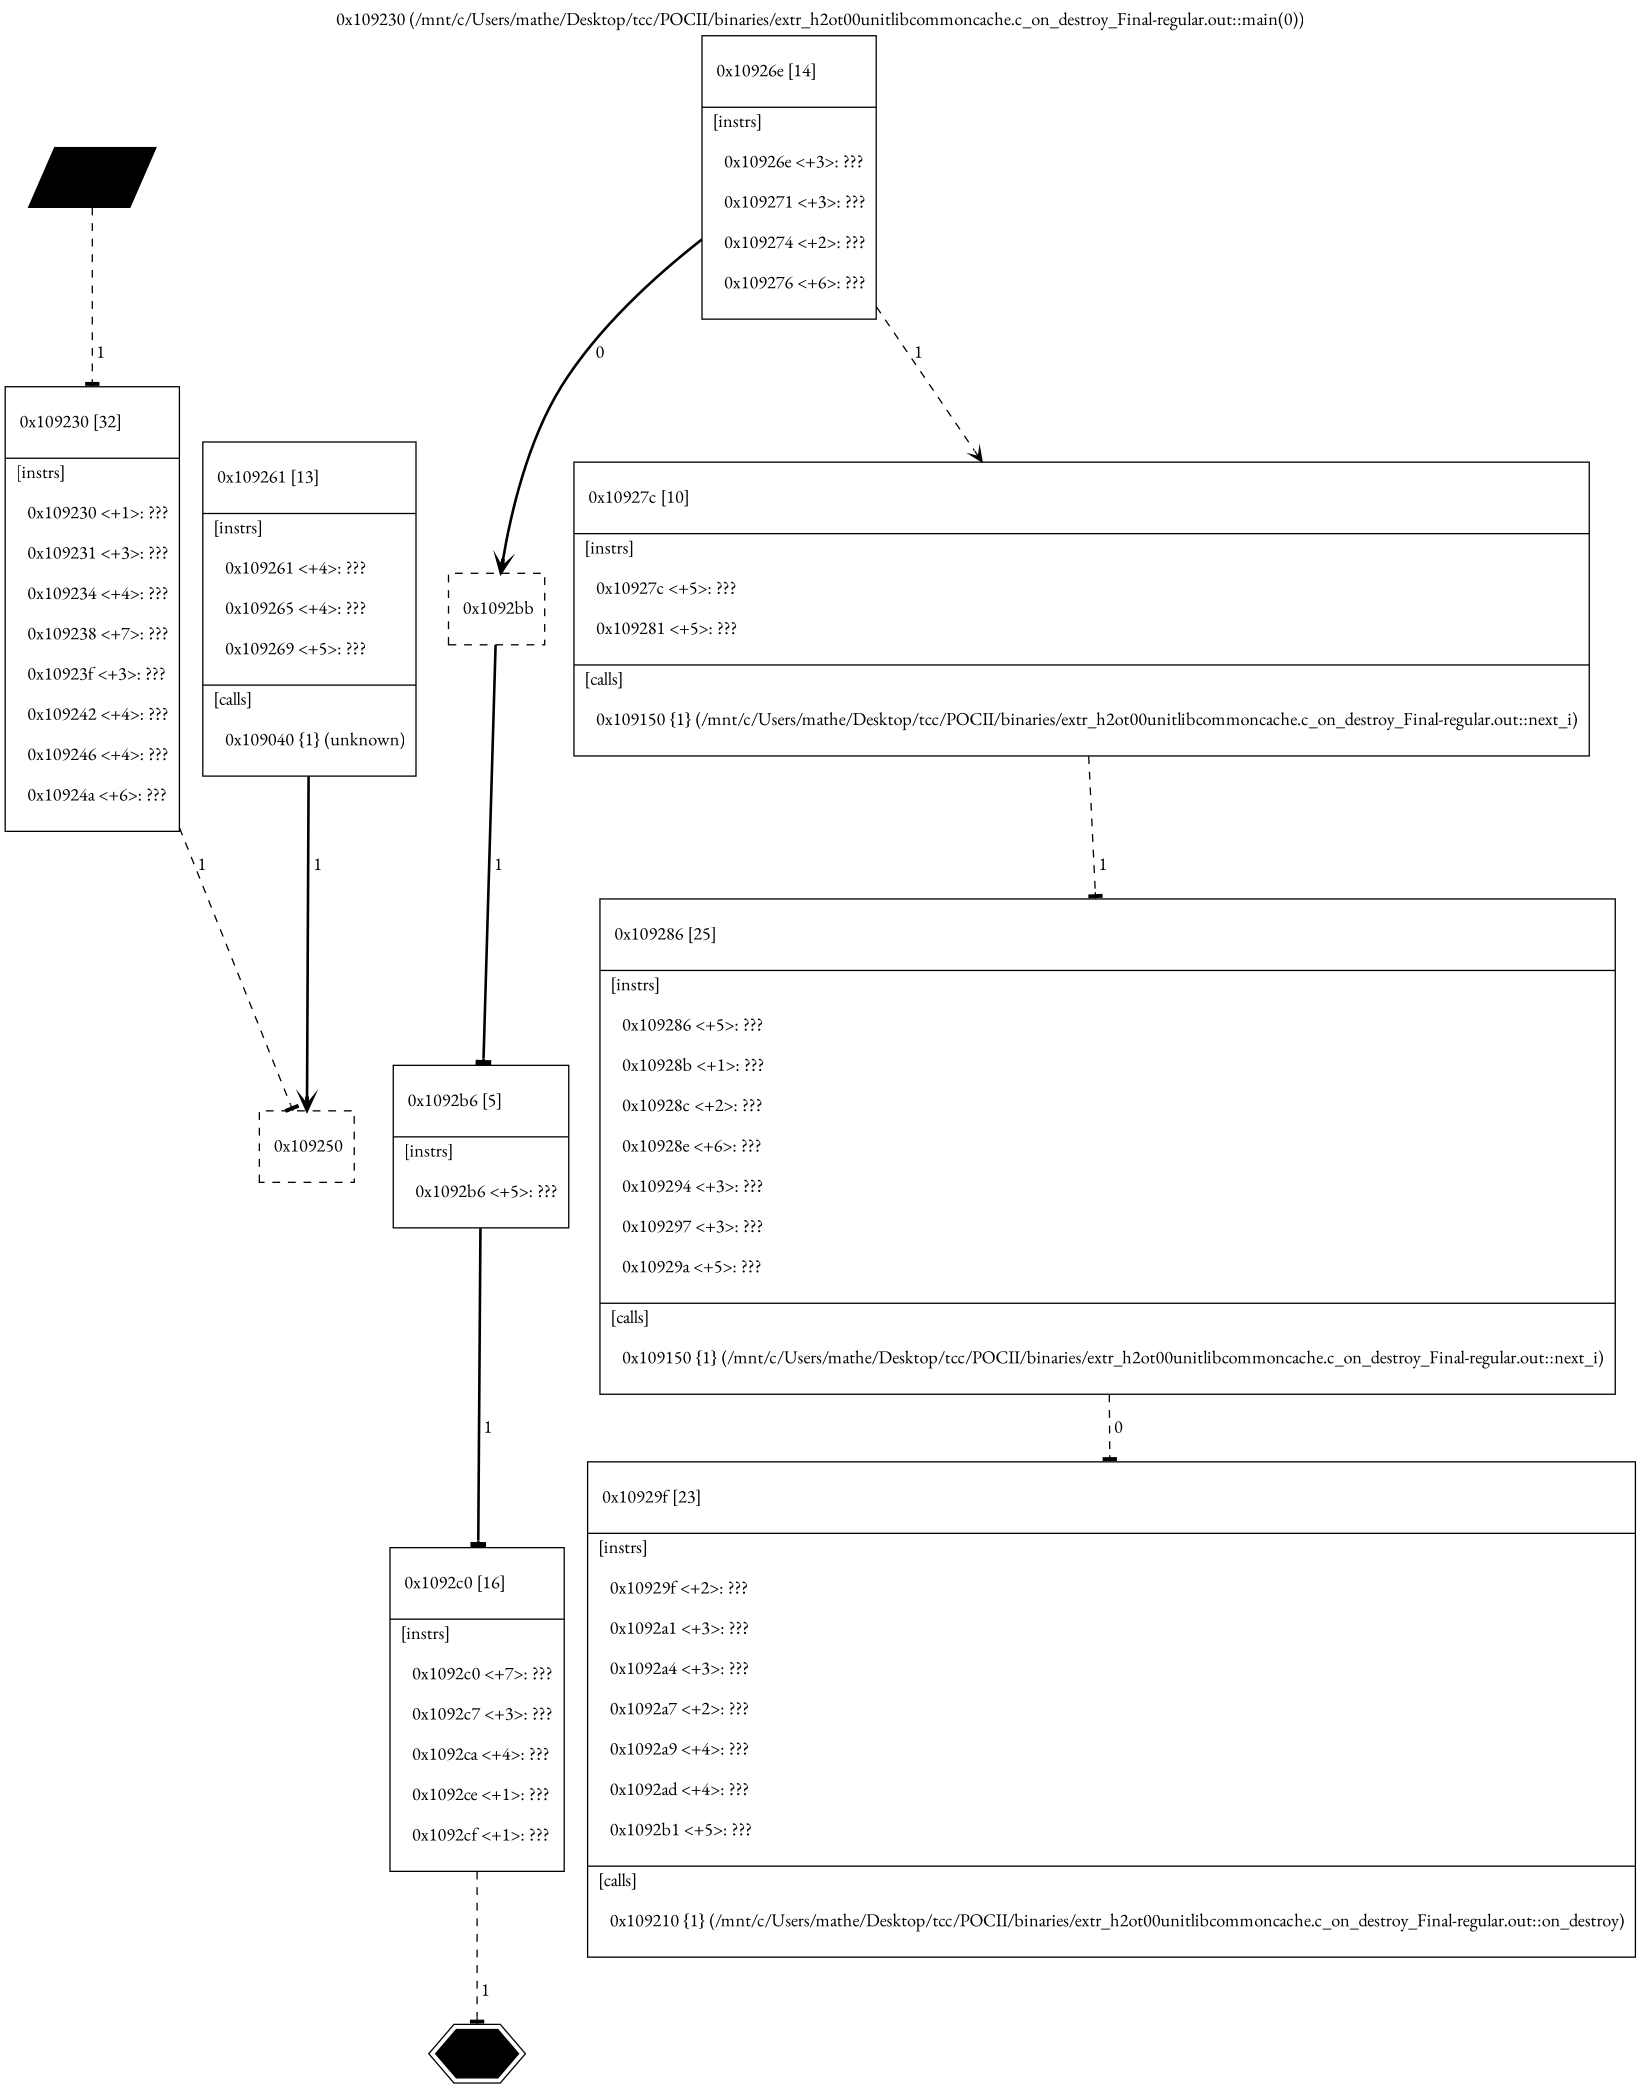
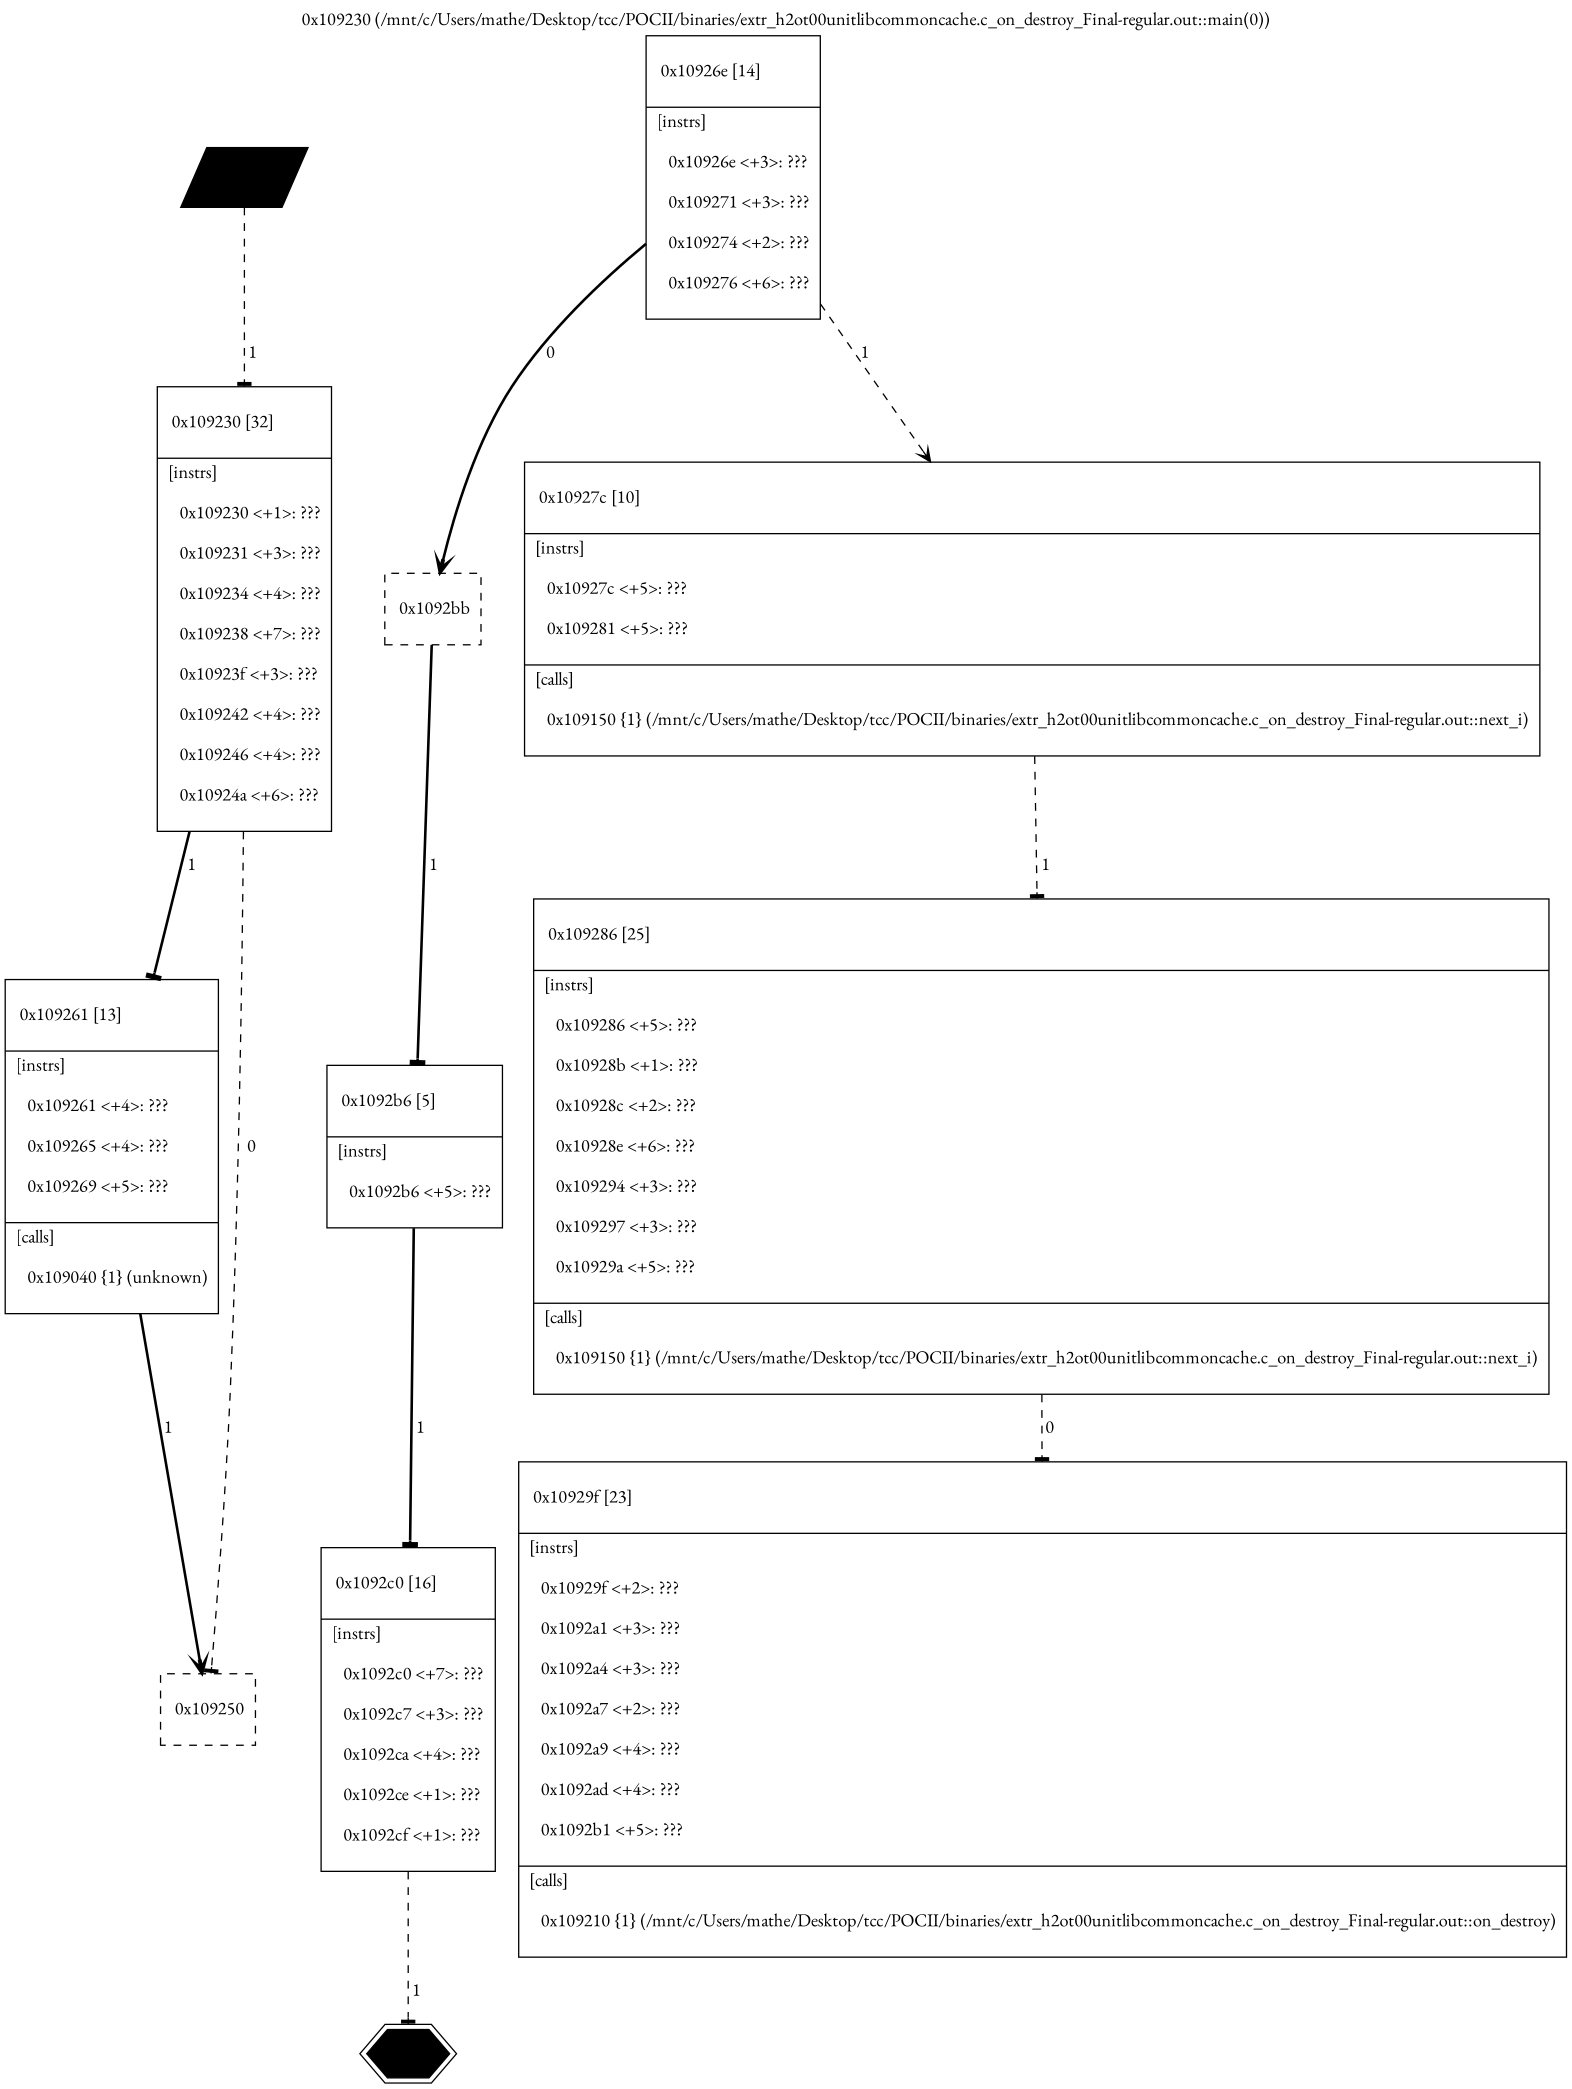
(200, 865) -> (250, 1147)
none -> (172, 902)
